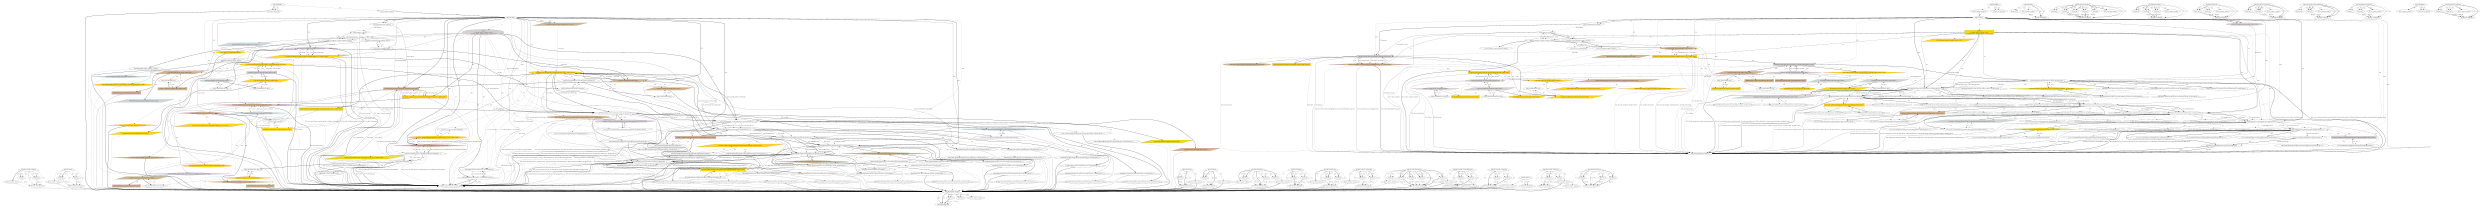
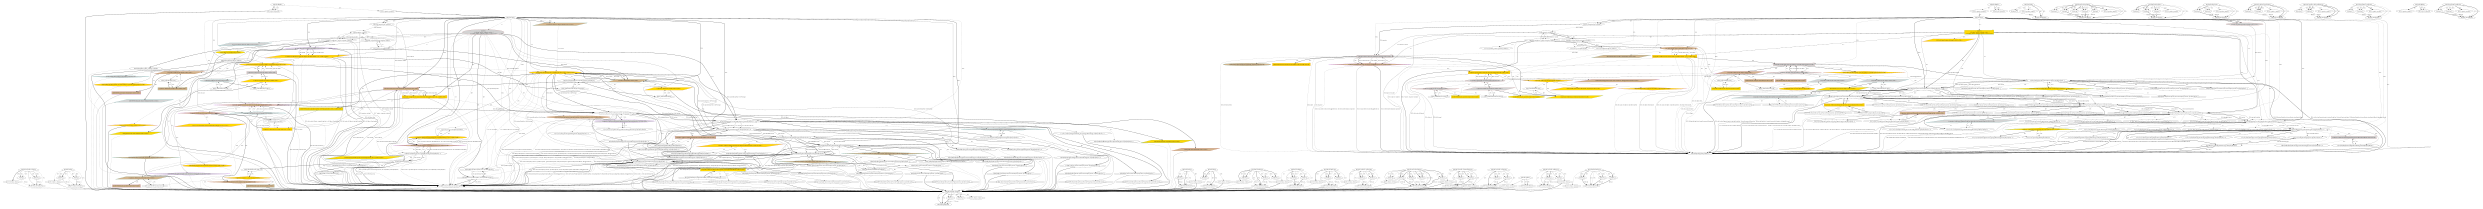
(669, 89) -> (669, 89)
